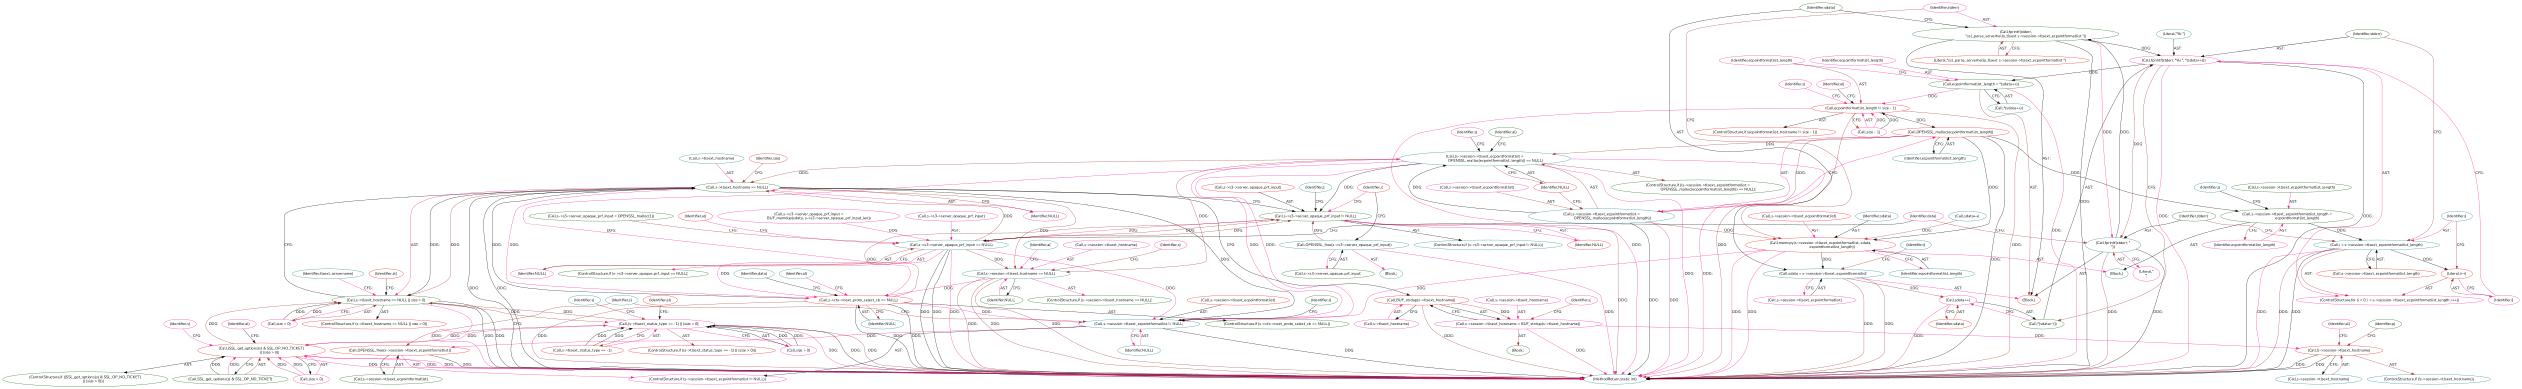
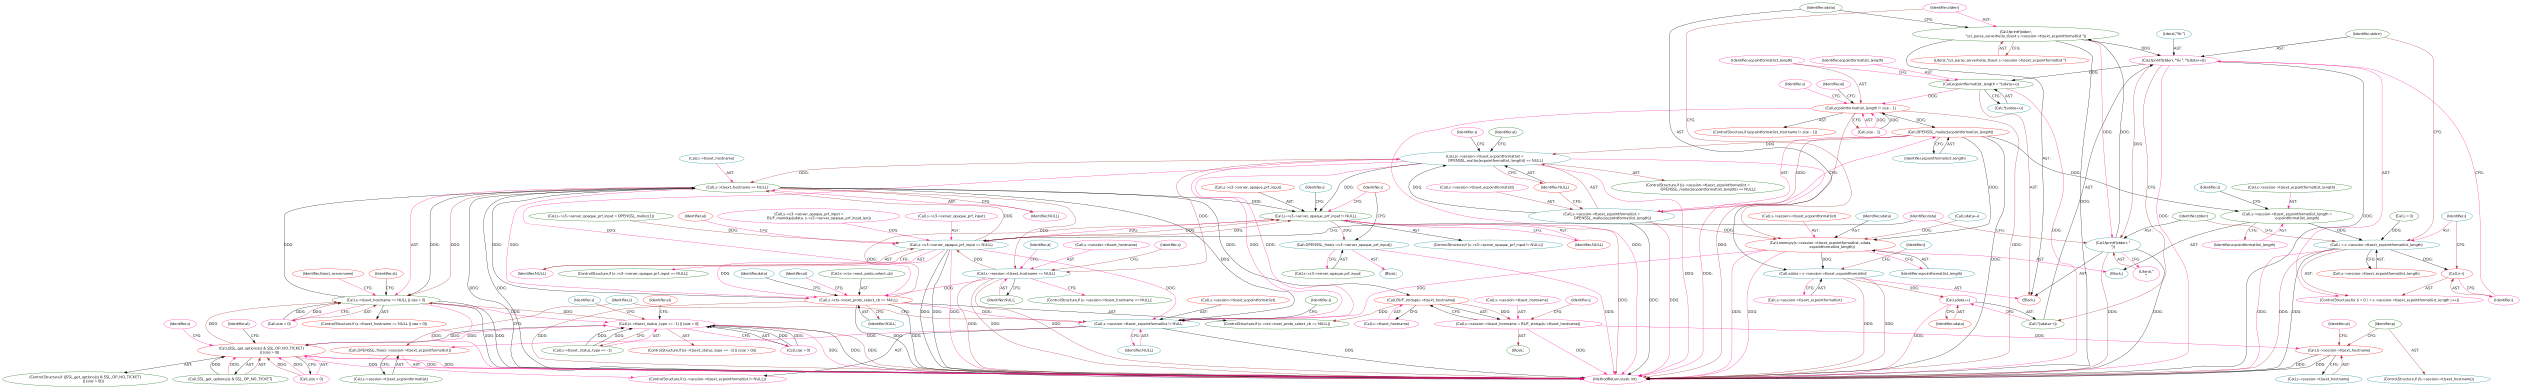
(768, 159) -> none
(1257, 202) -> (1257, 202)
none -> (2404, 216)
(734, 231) -> (734, 231)
(1316, 235) -> (1338, 226)
(289, 245) -> (289, 245)
(1232, 245) -> (1232, 245)
(986, 258) -> (976, 263)
(328, 274) -> (328, 274)
none -> (862, 274)
(2457, 274) -> (2457, 274)
(1073, 288) -> (1073, 288)
(512, 314) -> (512, 314)
(449, 335) -> (449, 335)
(582, 350) -> (582, 350)
(1496, 356) -> (1368, 315)
(2382, 364) -> (2406, 350)
(251, 365) -> (251, 365)
(1004, 373) -> none
(1615, 379) -> (1615, 379)
